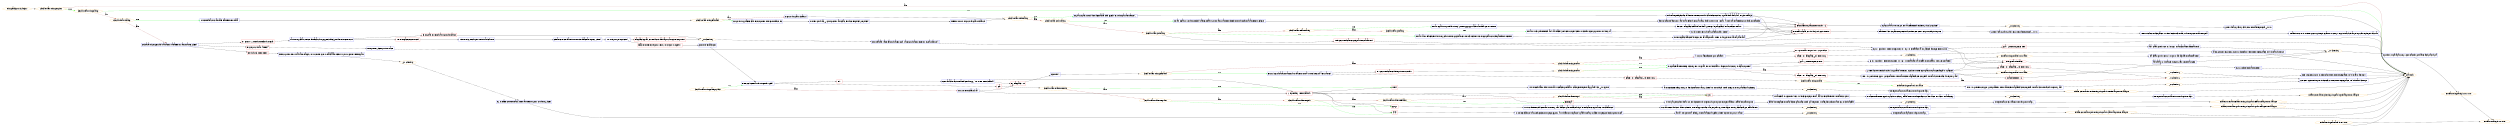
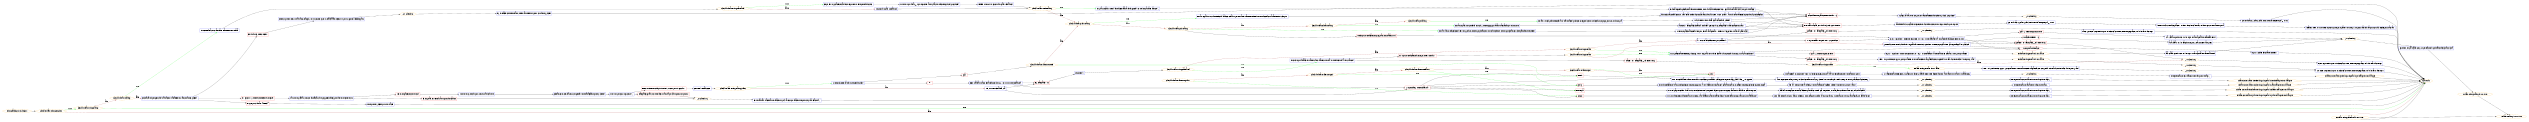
(578, 40) -> (580, 94)
(732, 64) -> (713, 89)
(1105, 94) -> (1060, 45)
